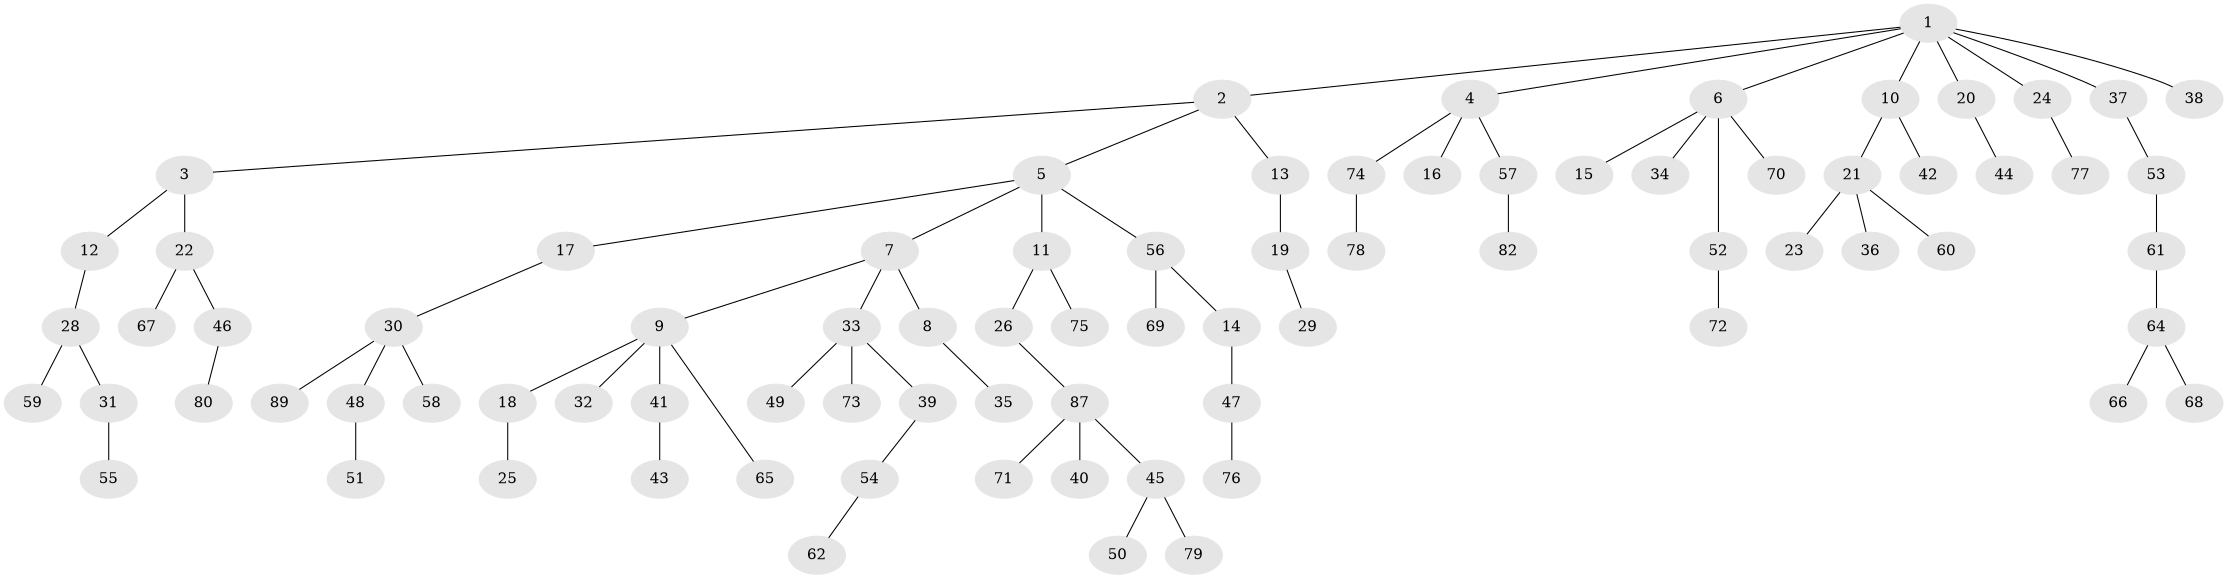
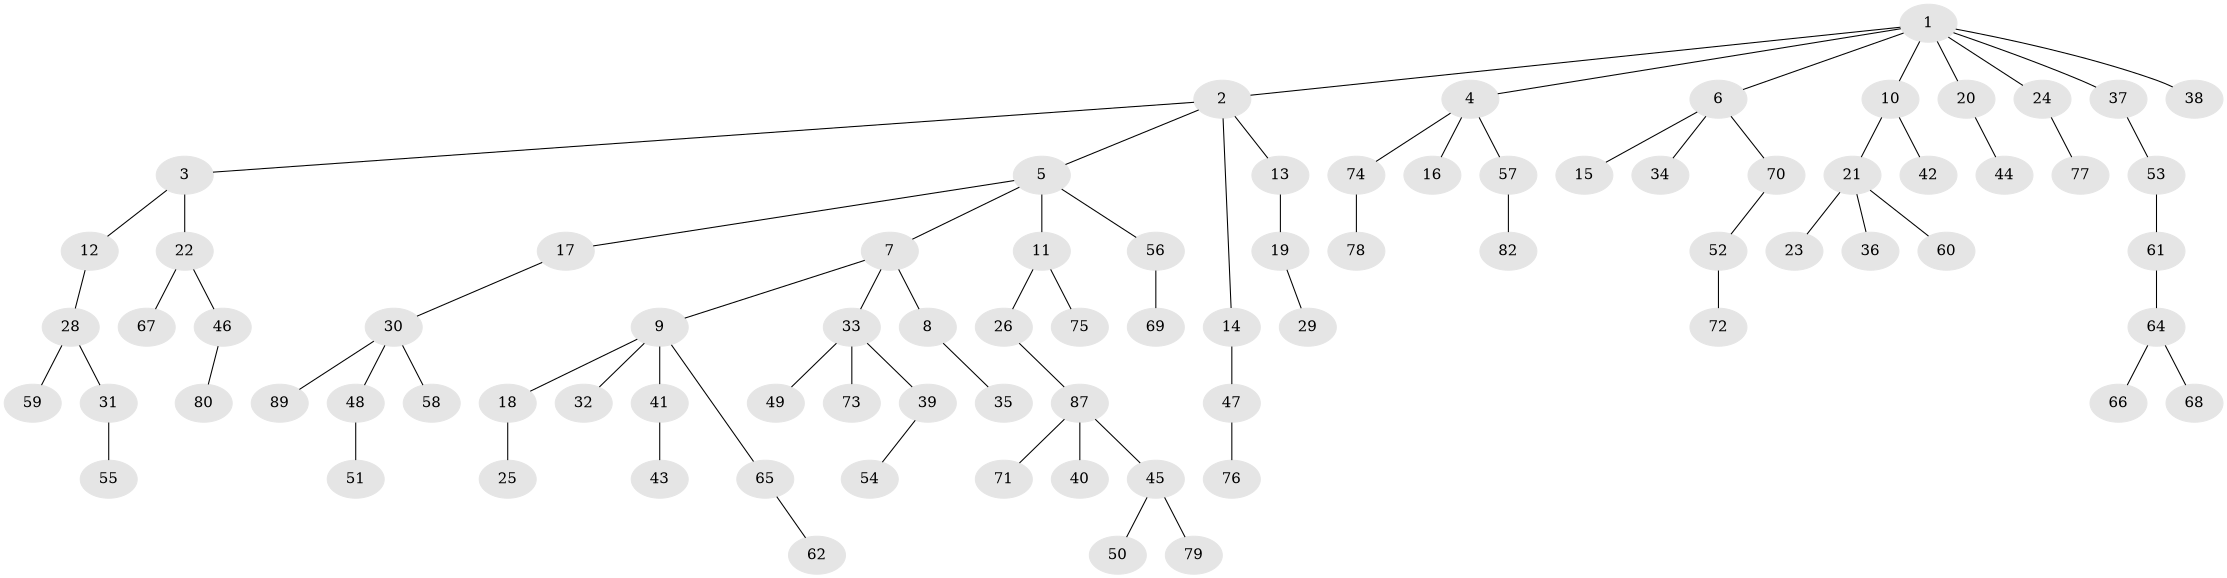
(1718, 175) -> (1747, 213)
(1194, 289) -> (1227, 213)
(843, 517) -> (791, 517)
